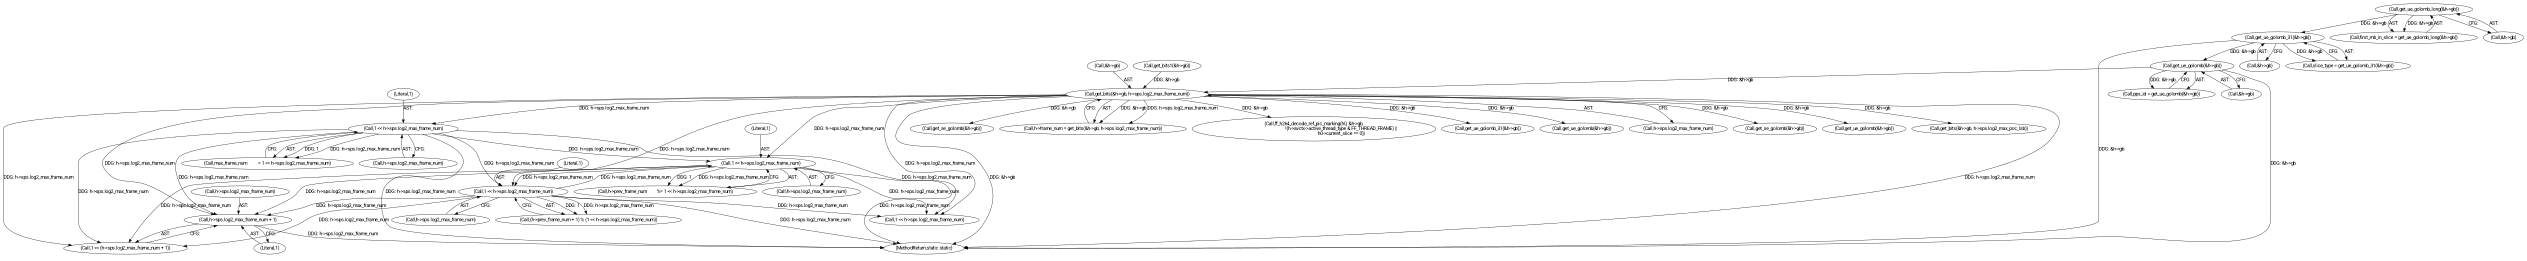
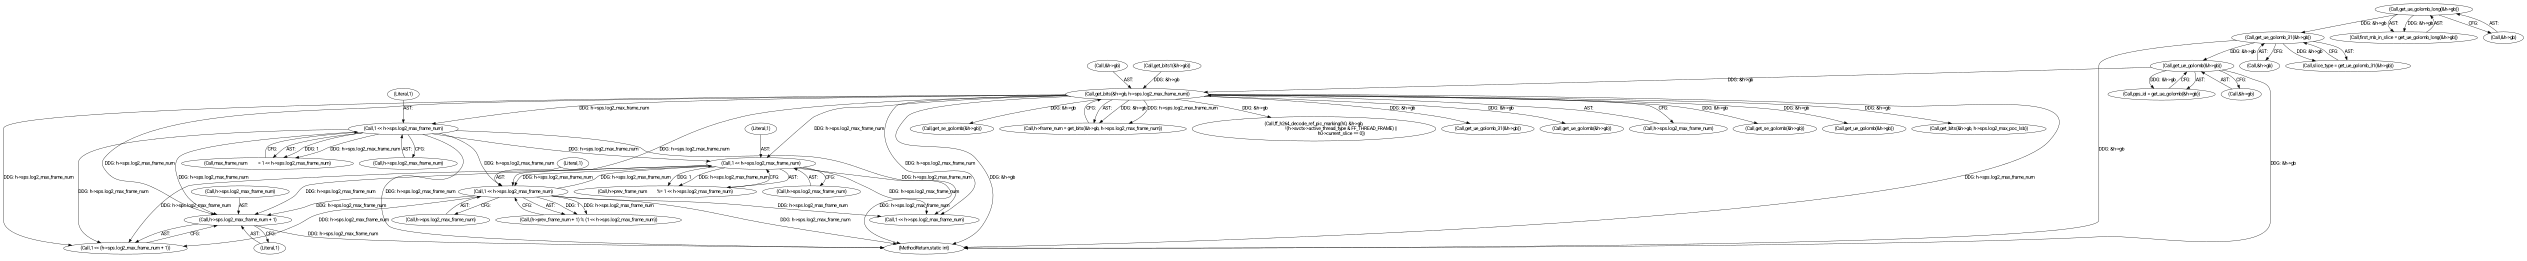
(924, 248) -> (924, 248)
